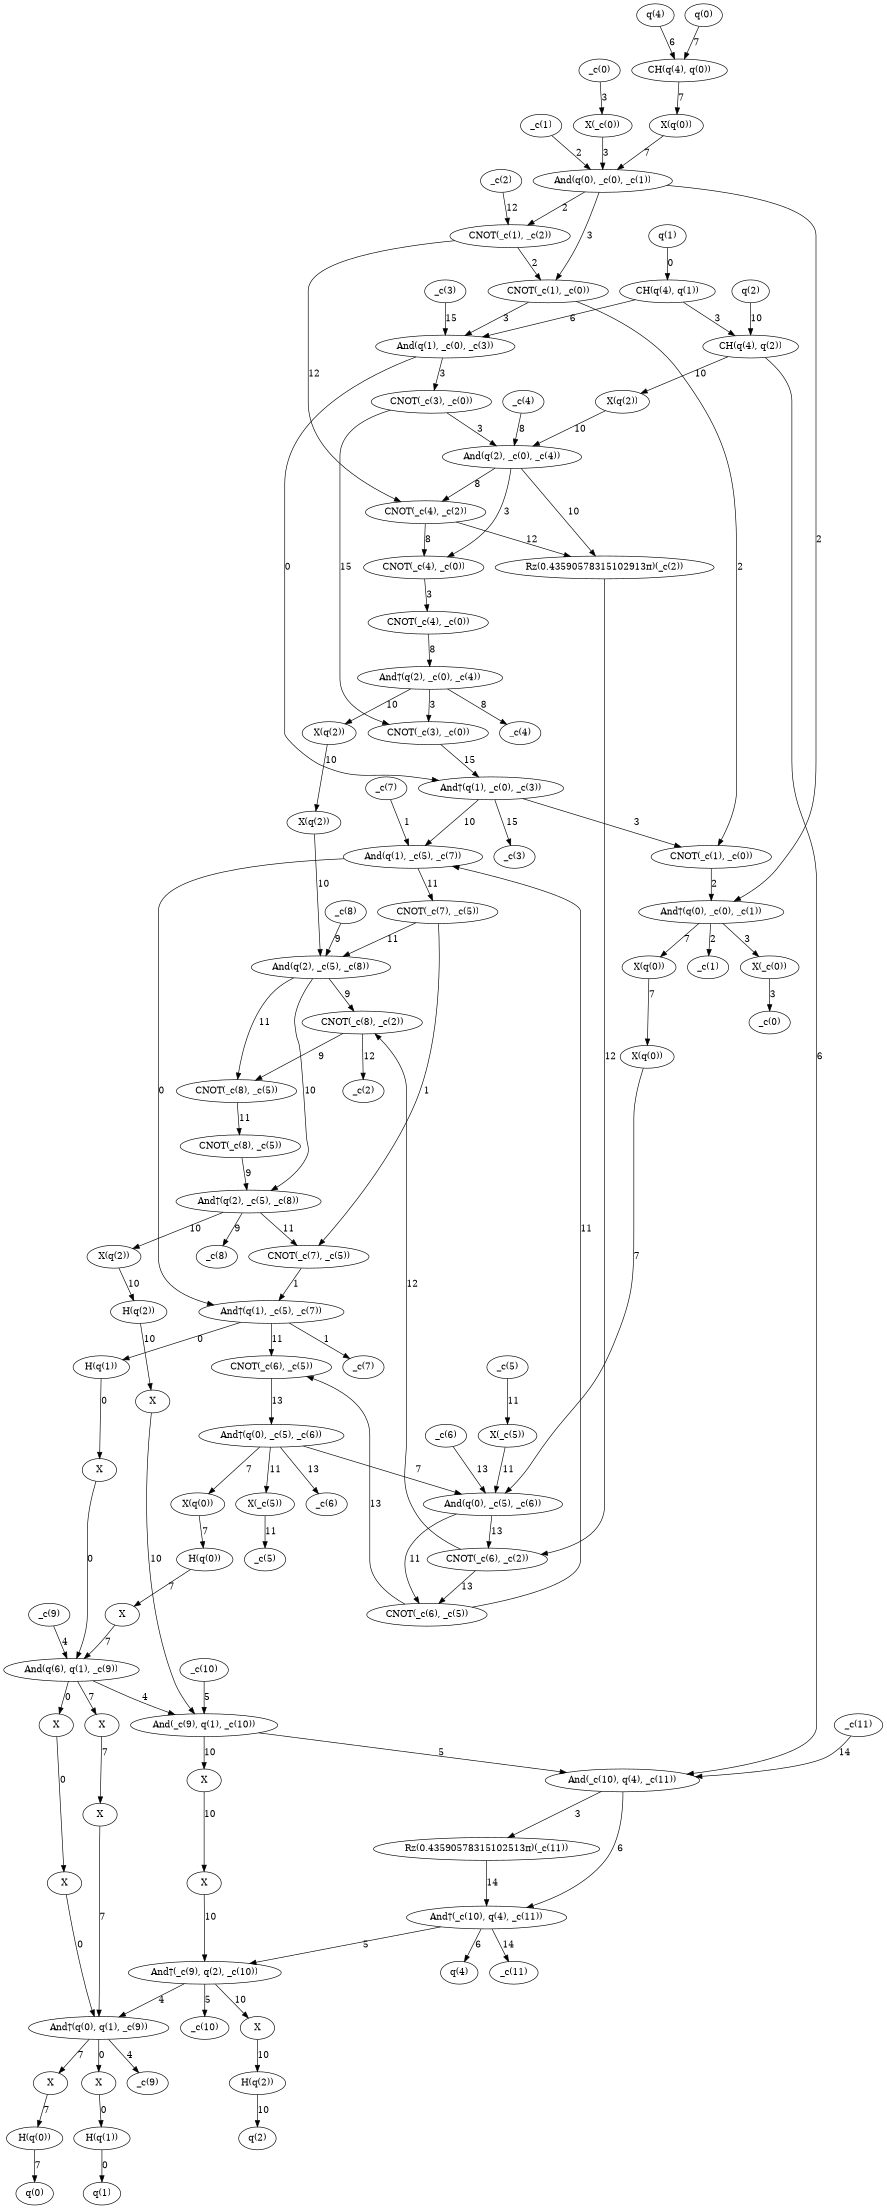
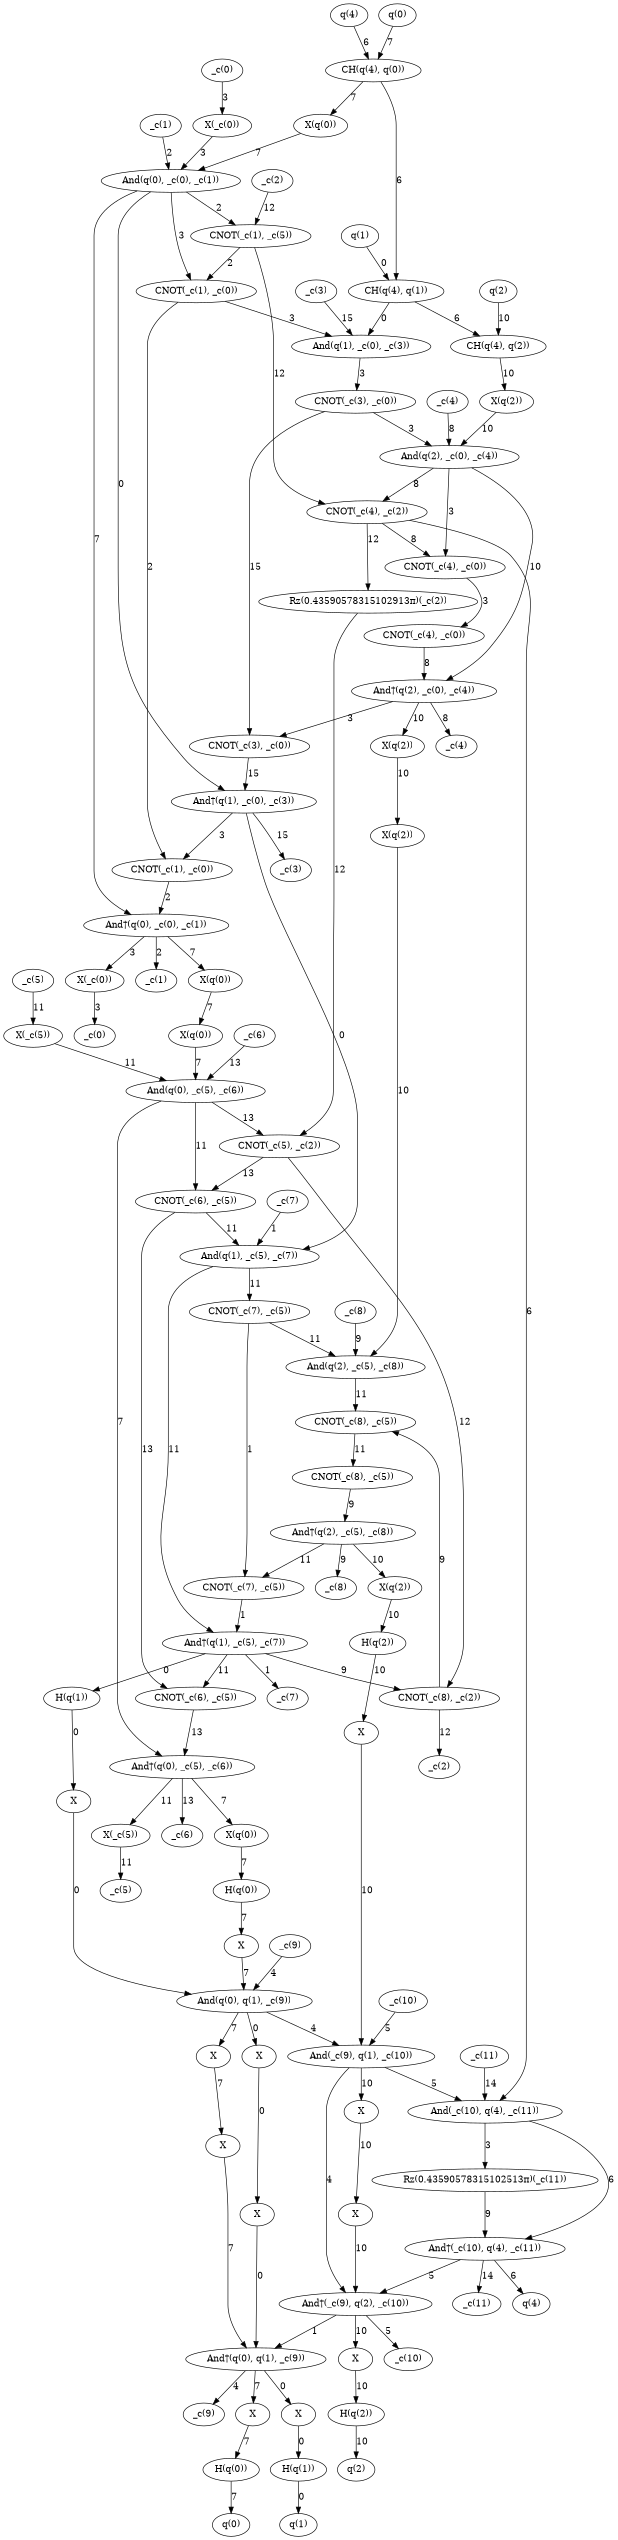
none -> (396, 176)
(510, 236) -> (251, 236)
(573, 319) -> (384, 319)
(718, 319) -> (457, 319)
(556, 510) -> (528, 566)
(819, 540) -> (97, 540)
(285, 593) -> (118, 500)
(470, 823) -> (342, 1036)
(340, 992) -> (329, 1673)
(303, 1087) -> none
(162, 1091) -> (174, 1450)
(817, 1105) -> (526, 1273)
(379, 1469) -> (118, 1424)
(487, 1560) -> (279, 1146)
(71, 1670) -> (244, 2001)
(493, 1883) -> (488, 2215)
(162, 2000) -> (315, 2332)
none -> (326, 2176)
